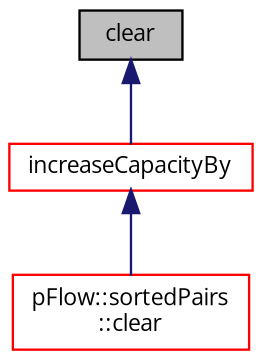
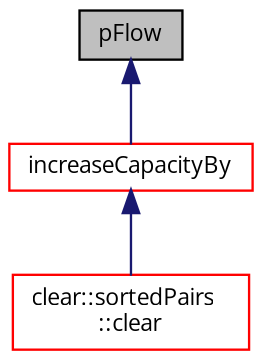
(131, 35) -> (131, 35)
(131, 312) -> (131, 312)
